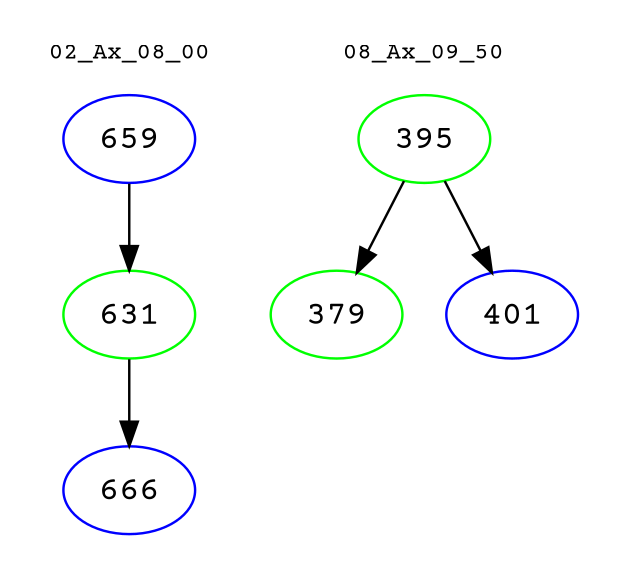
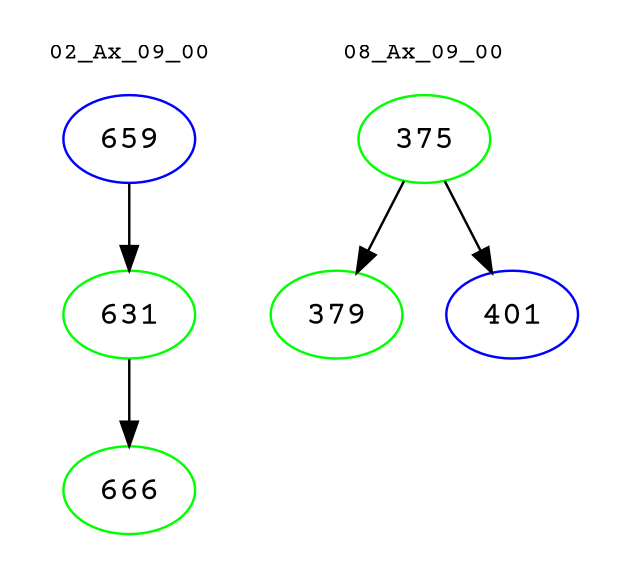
(130, 52) -> (130, 52)
(424, 52) -> (424, 52)
(424, 139) -> (424, 139)
(129, 490) -> (129, 490)
